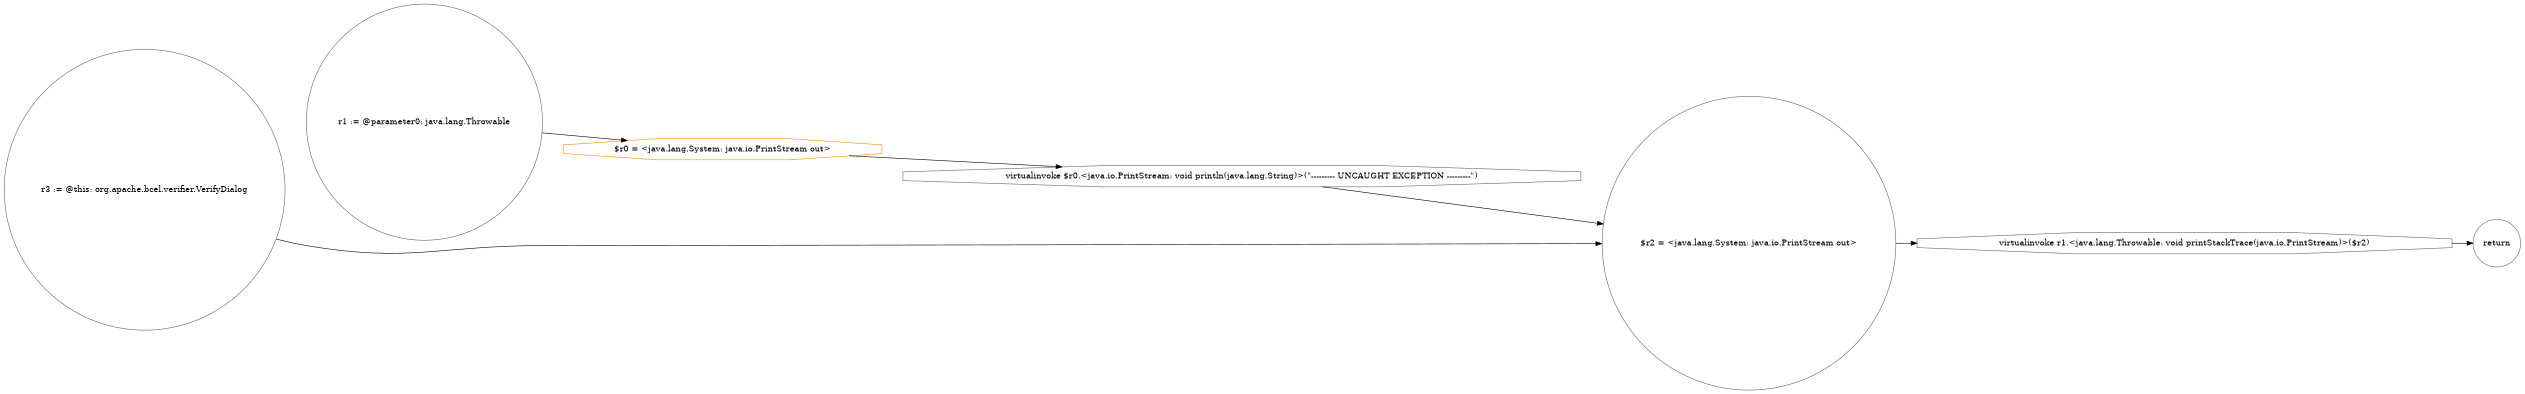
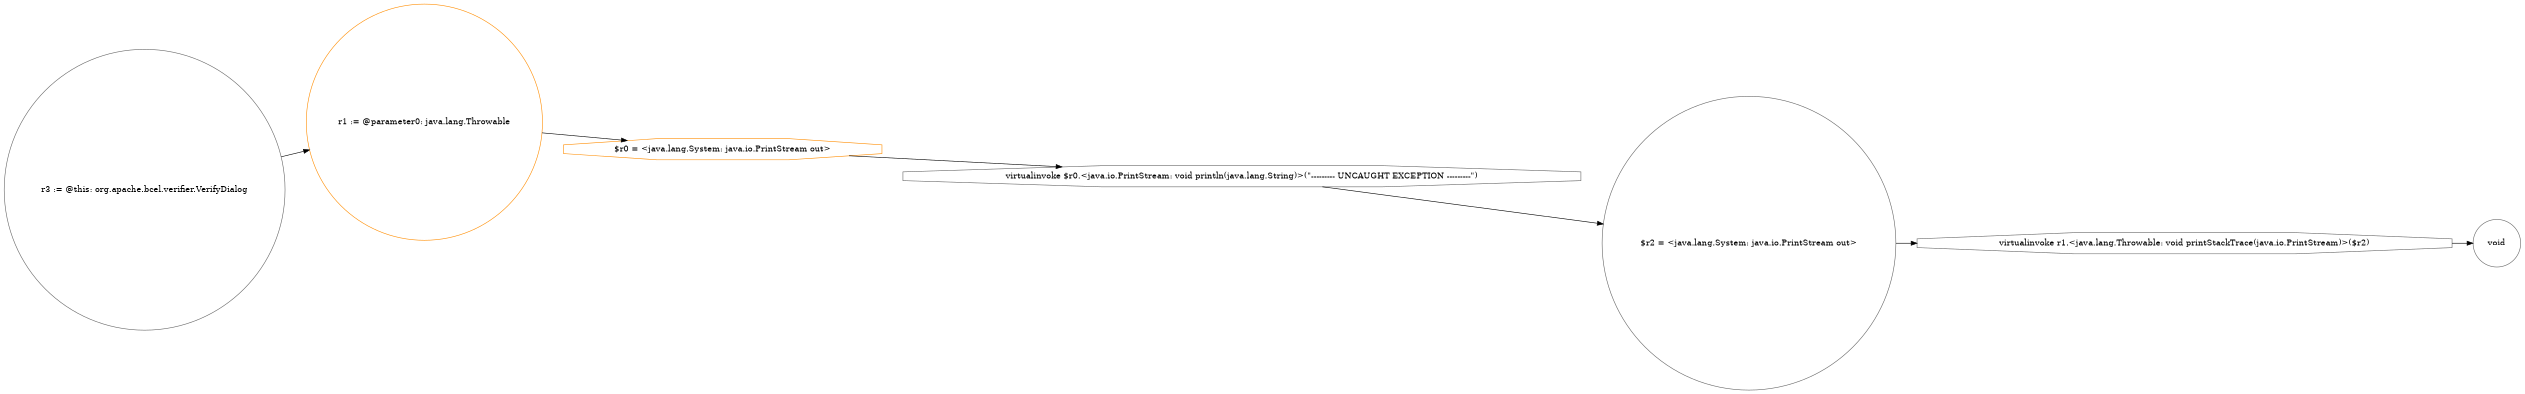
(424, 122) -> (424, 122)
(2497, 243) -> (2497, 243)
(935, 245) -> (292, 154)
